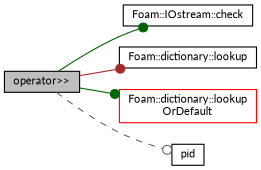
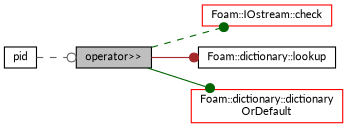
(188, 15) -> (267, 15)
(97, 47) -> (185, 38)
(188, 106) -> (267, 106)
(107, 126) -> (52, 57)
